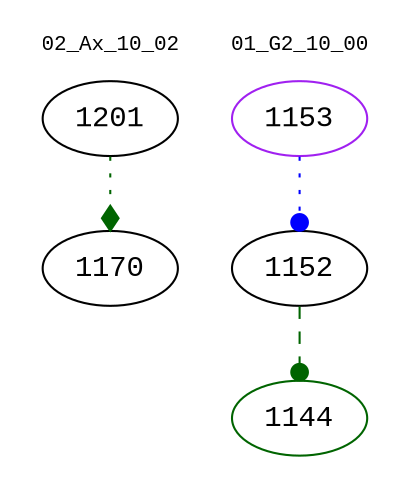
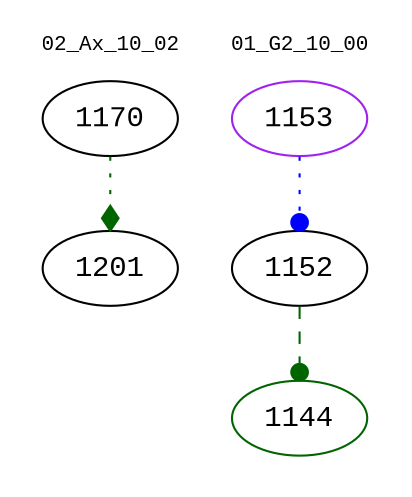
(110, 181) -> (110, 181)
